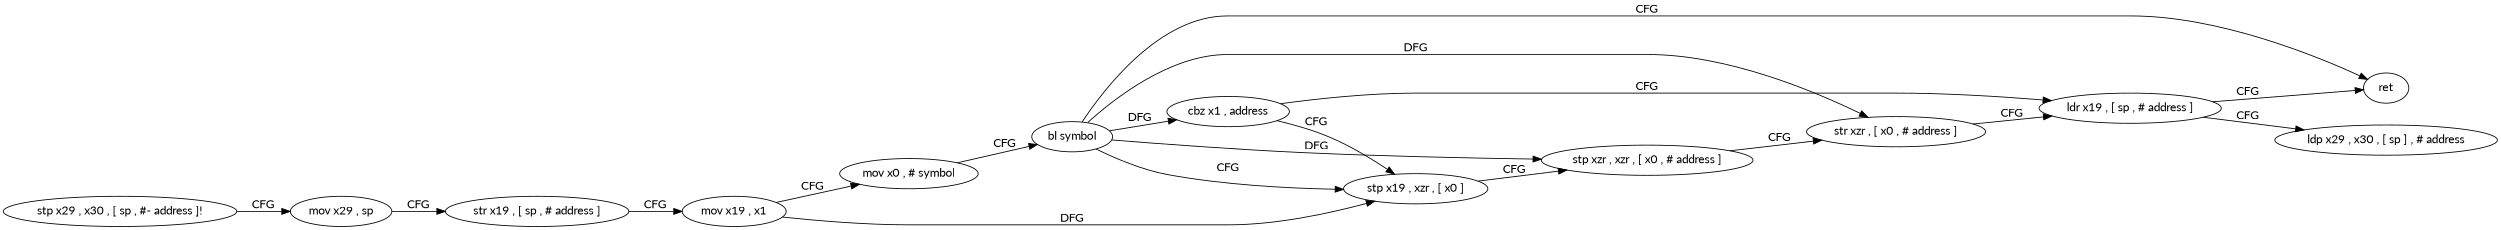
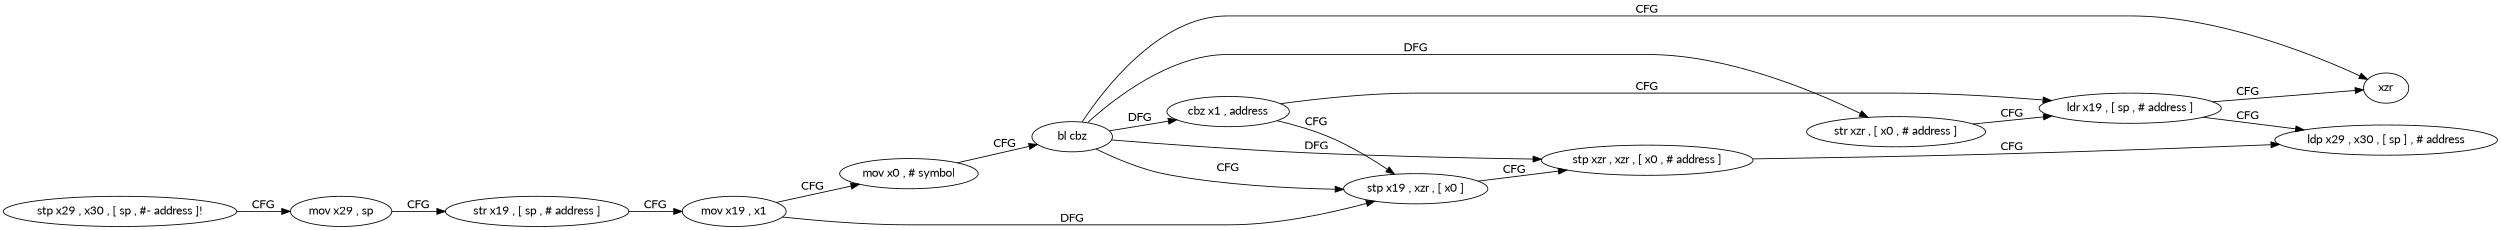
(2386, 88) -> (2386, 88)
(1072, 137) -> (1072, 137)
(1772, 146) -> (2012, 154)
